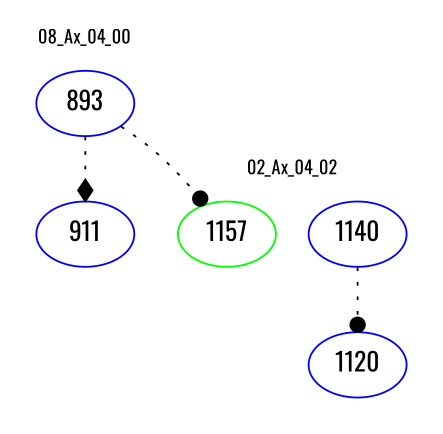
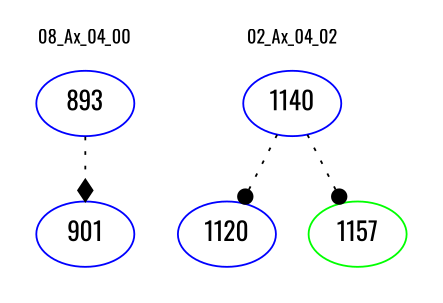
(175, 170) -> (322, 162)
(85, 234) -> (85, 234)
